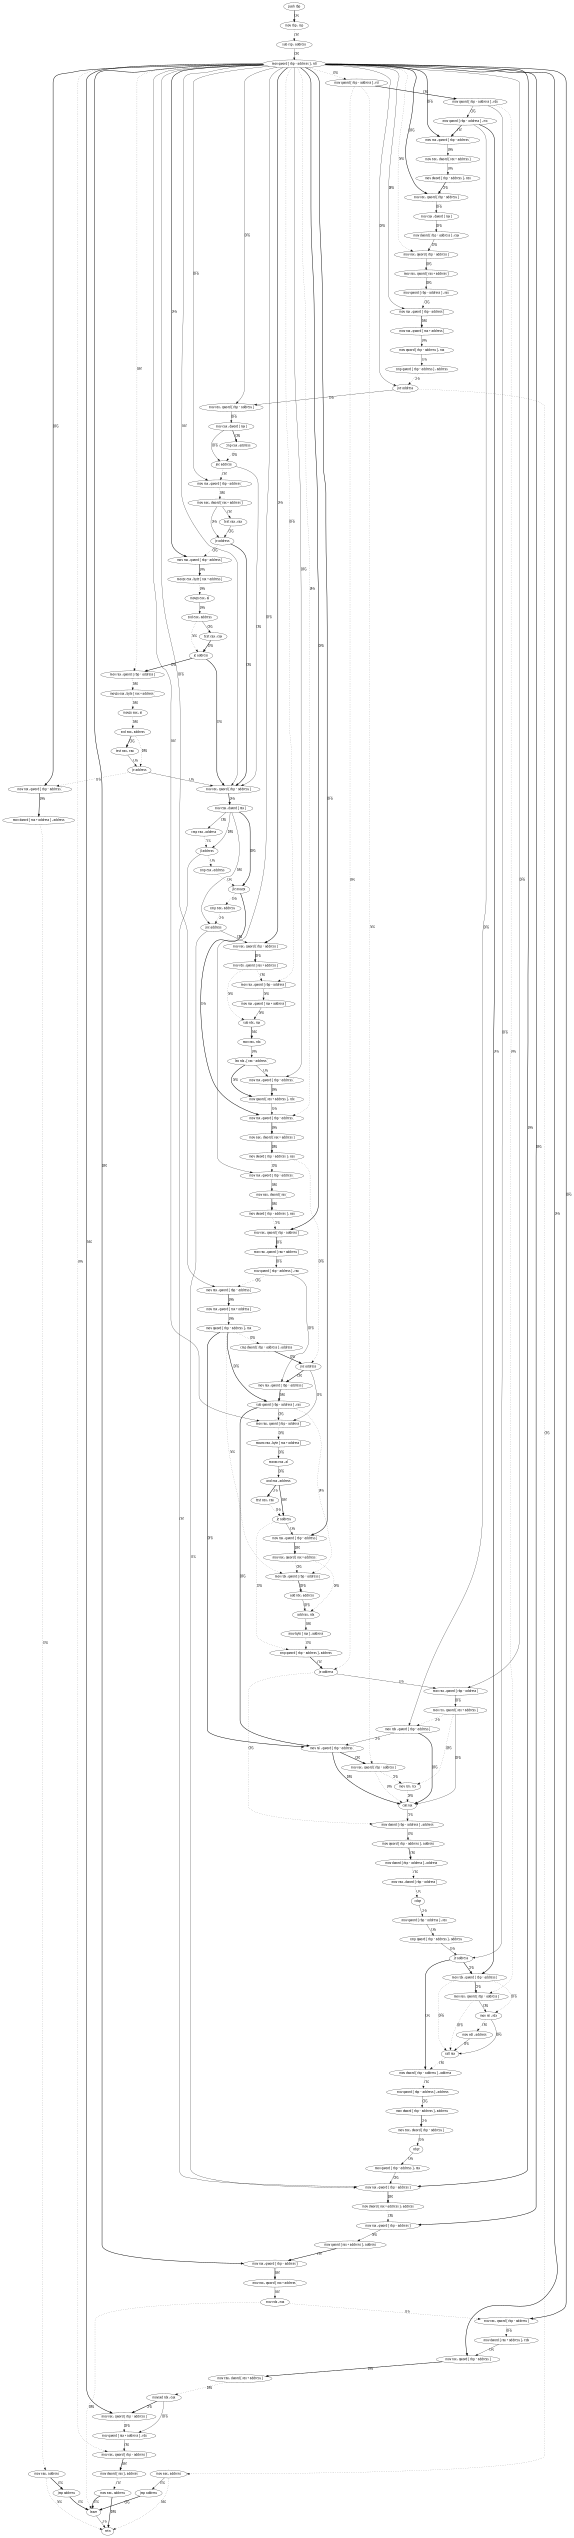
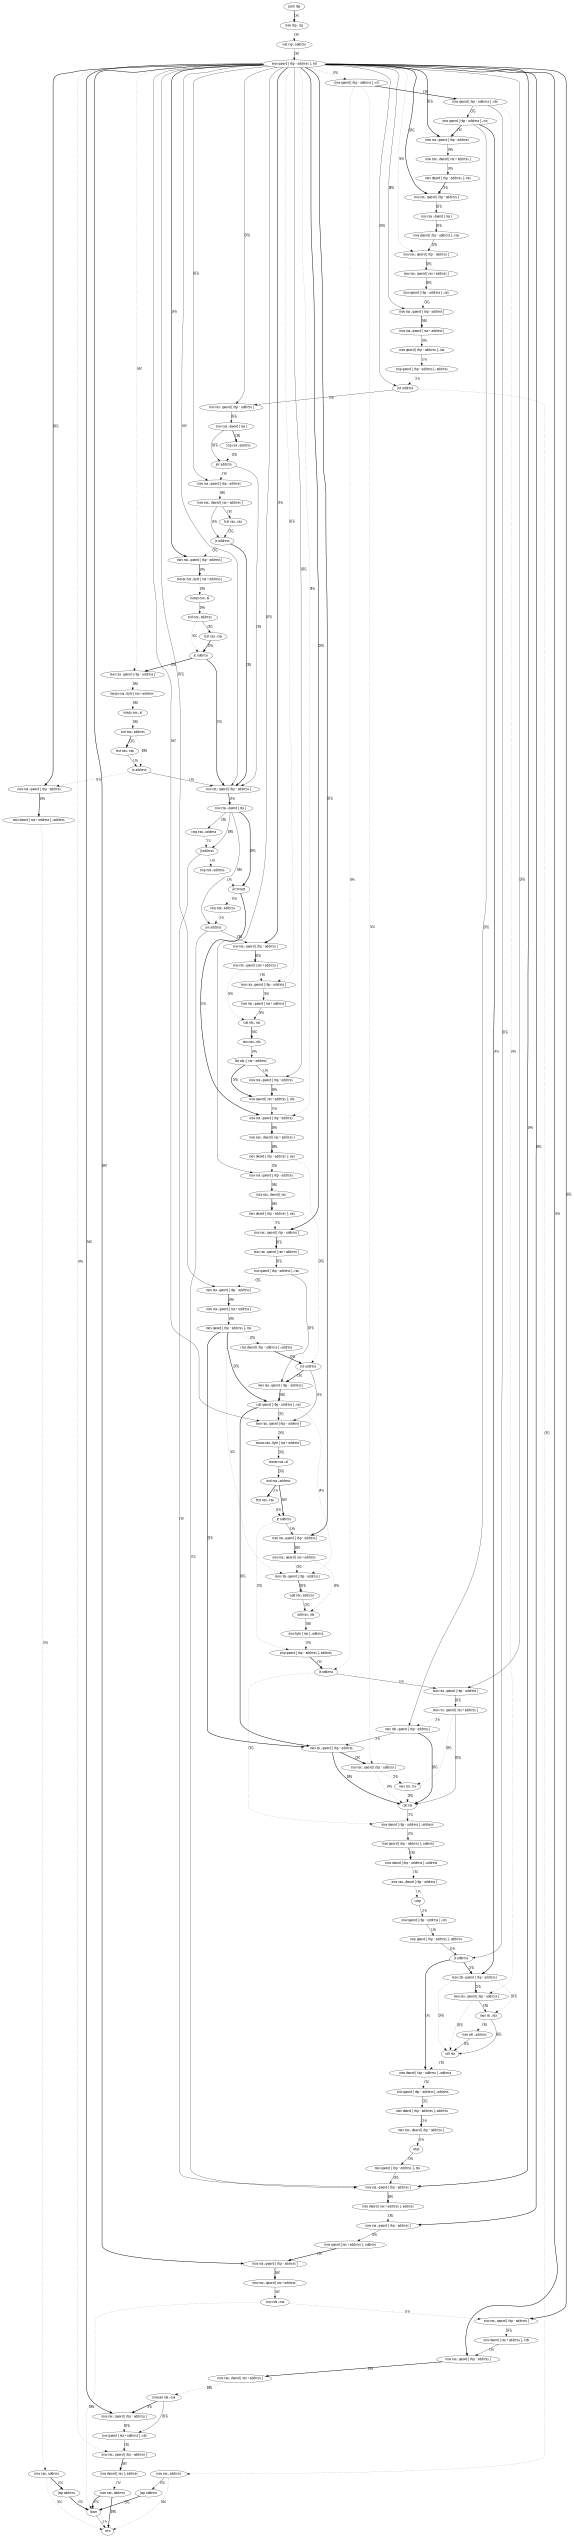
(307, 1605) -> (307, 1605)
